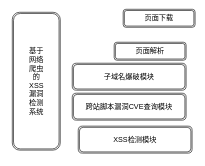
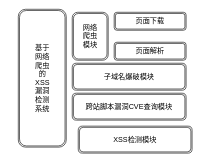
(159, 18) -> (150, 21)
none -> (90, 36)
(36, 81) -> (42, 78)
